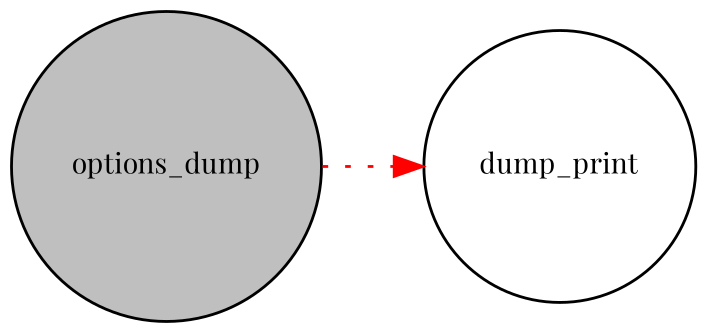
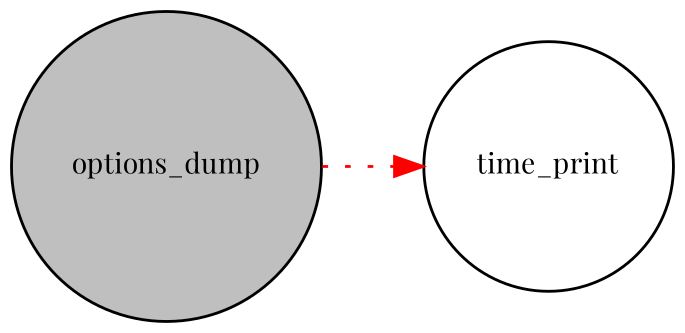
(560, 166) -> (549, 166)
